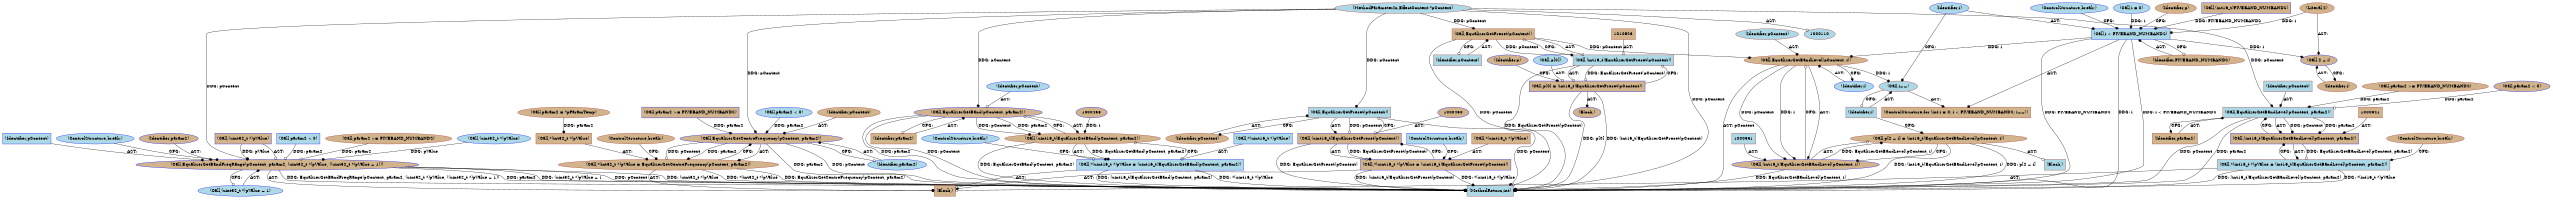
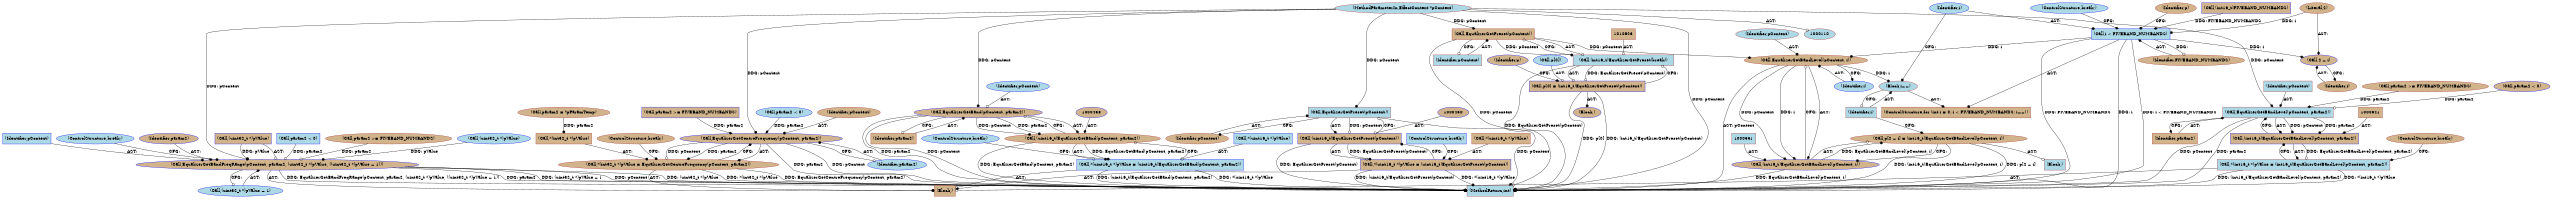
(2132, 8) -> none
(992, 17) -> (992, 17)
(2183, 47) -> (2183, 47)
(1623, 60) -> (1623, 60)
(1898, 86) -> (1898, 86)
(1093, 126) -> (1093, 126)
